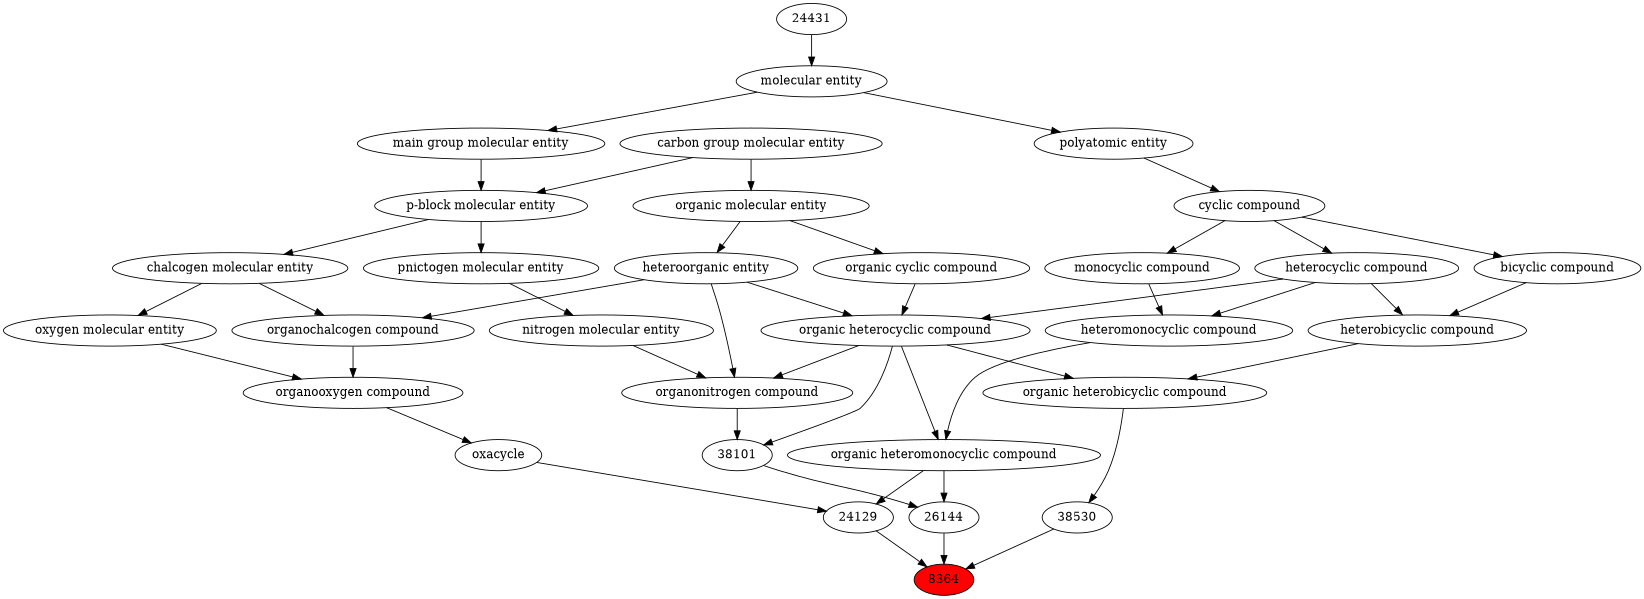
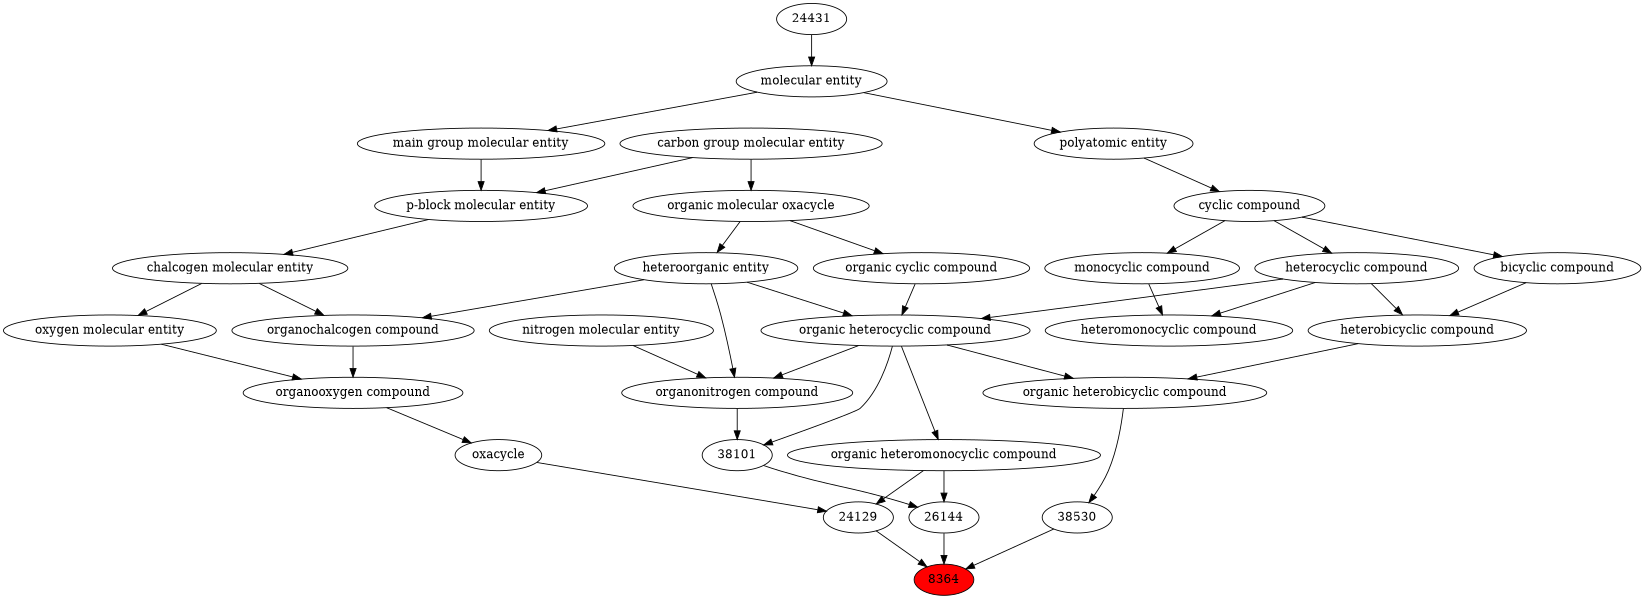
(751, 206) -> (751, 206)
(481, 268) -> none
(997, 365) -> none
